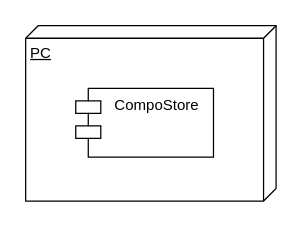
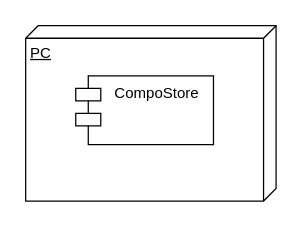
(144, 123) -> (144, 110)
